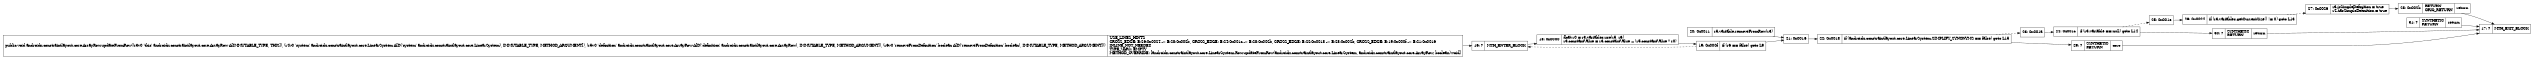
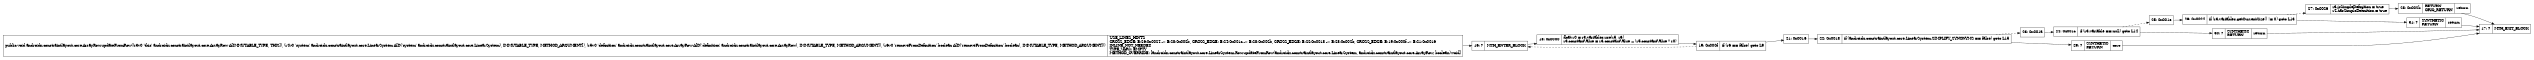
none -> (2350, 21)
(1731, 32) -> none
